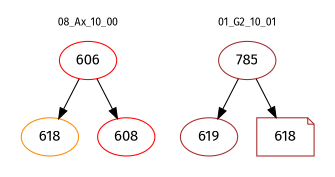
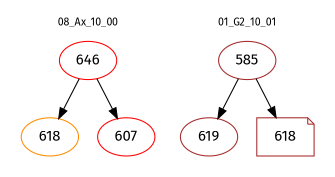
(88, 60) -> (88, 60)
(247, 60) -> (247, 60)
(126, 137) -> (126, 137)
